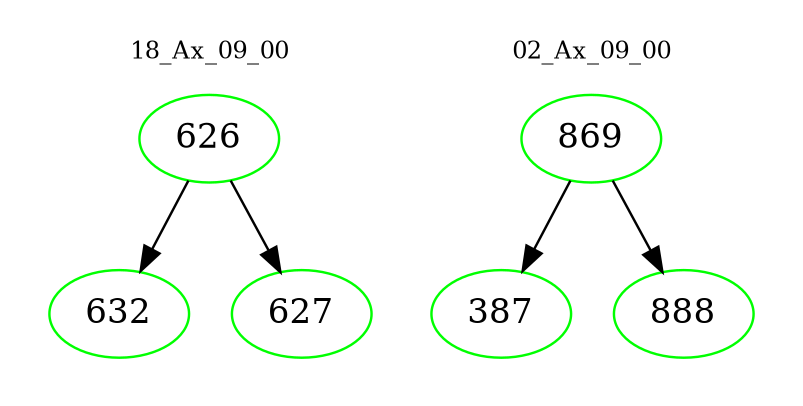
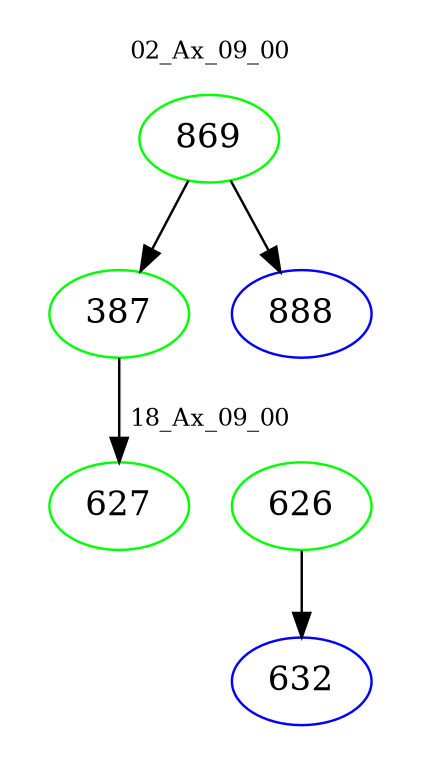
(250, 215) -> (119, 411)
(119, 314) -> (302, 681)
(684, 314) -> (302, 314)
